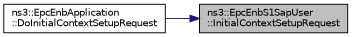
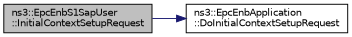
(178, 19) -> (164, 19)
